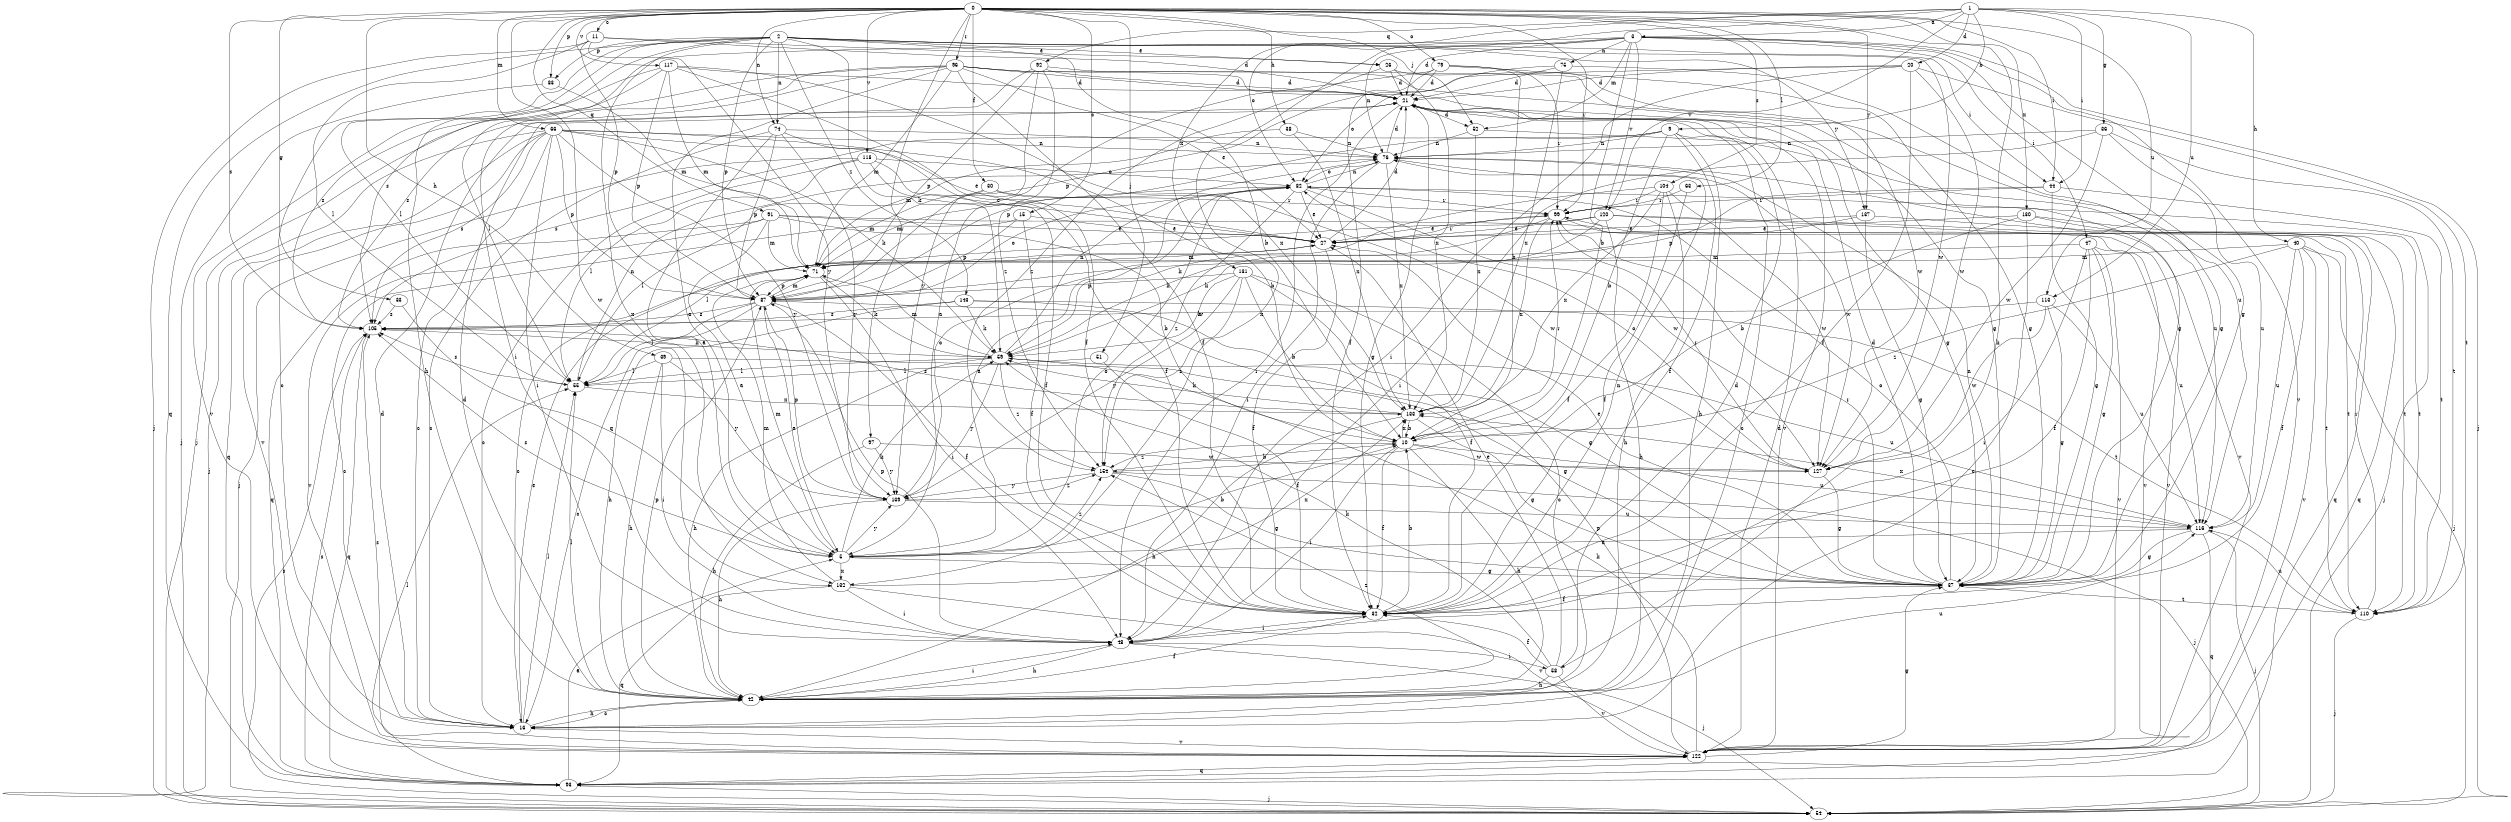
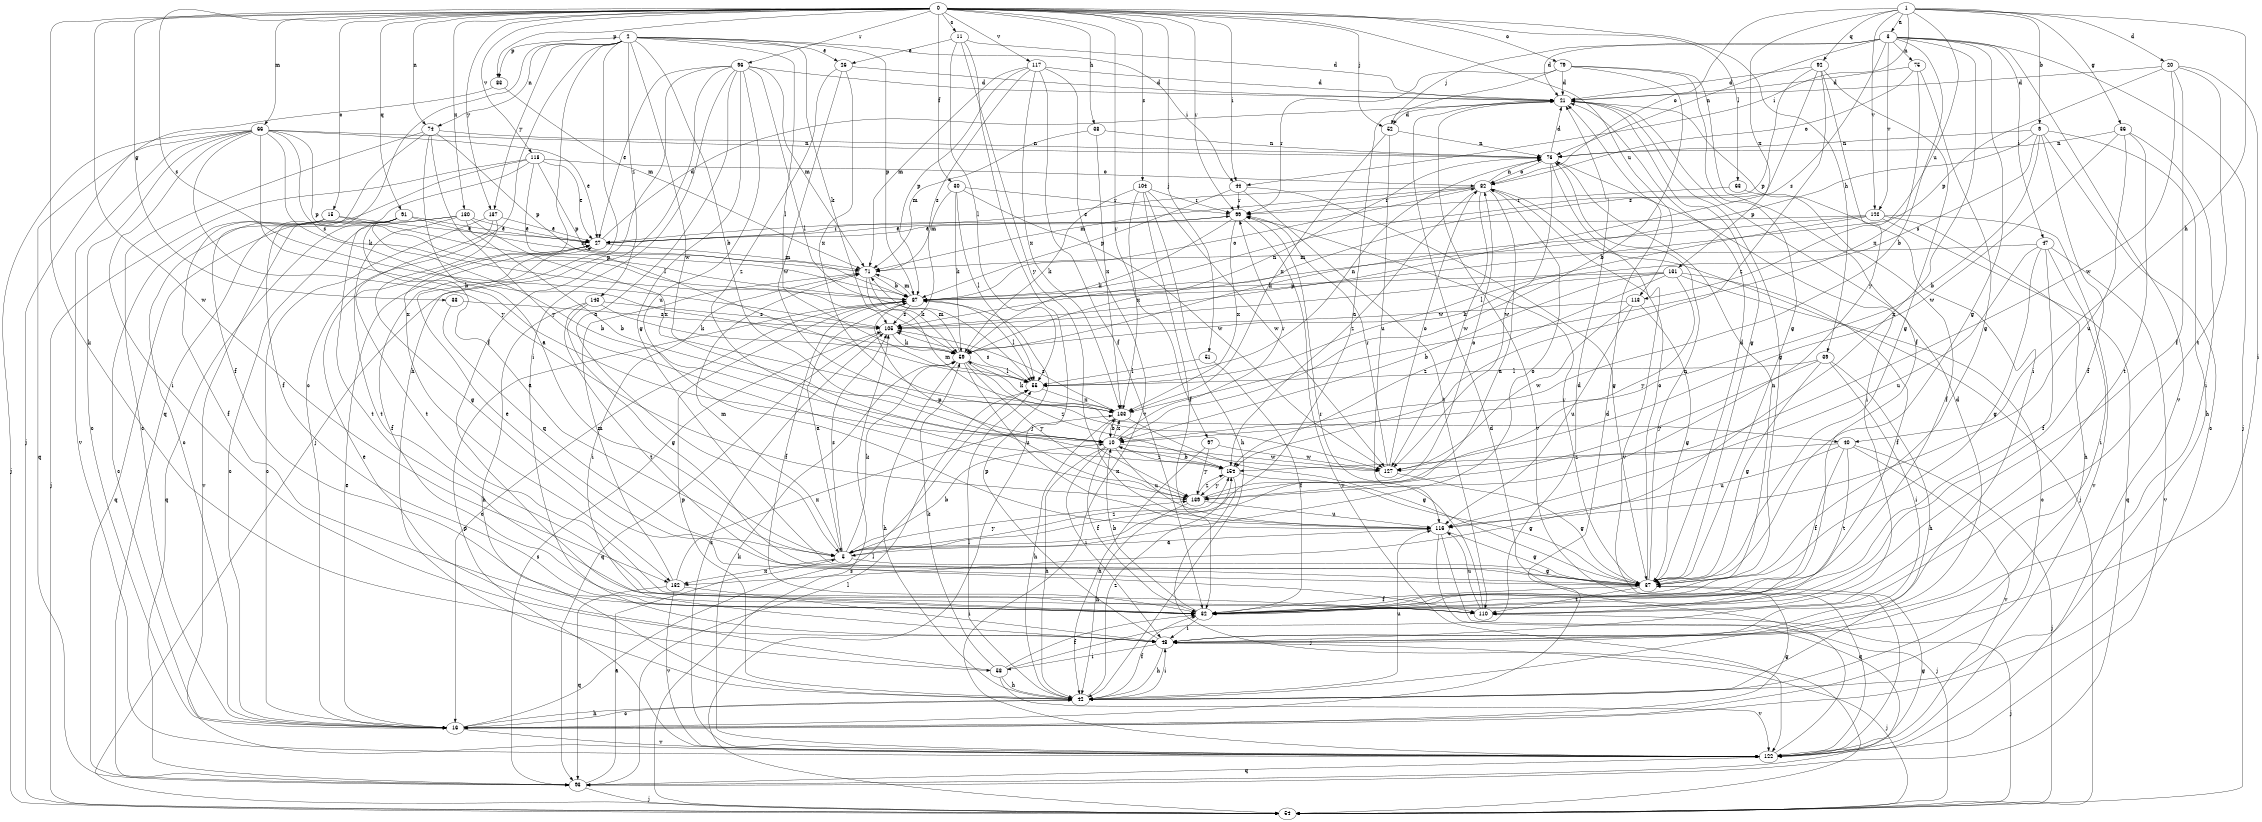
(1613, 83) -> (1446, 83)
(609, 208) -> (699, 255)
(1593, 261) -> (1241, 424)
none -> (956, 270)
(1400, 285) -> (763, 358)
(783, 286) -> (896, 286)
none -> (1486, 715)
